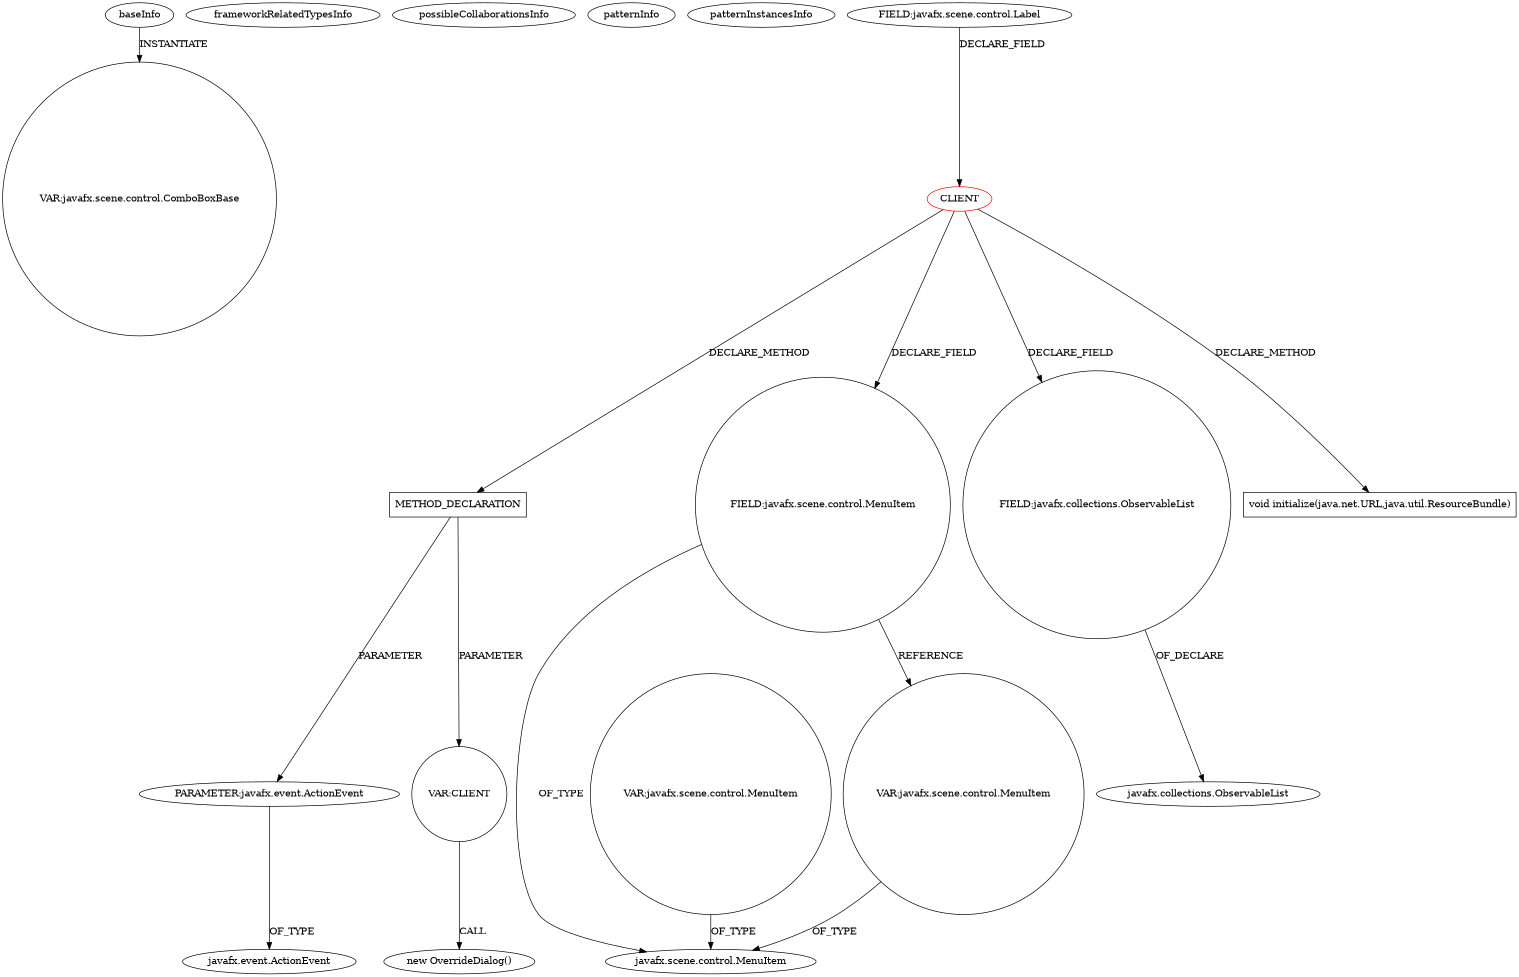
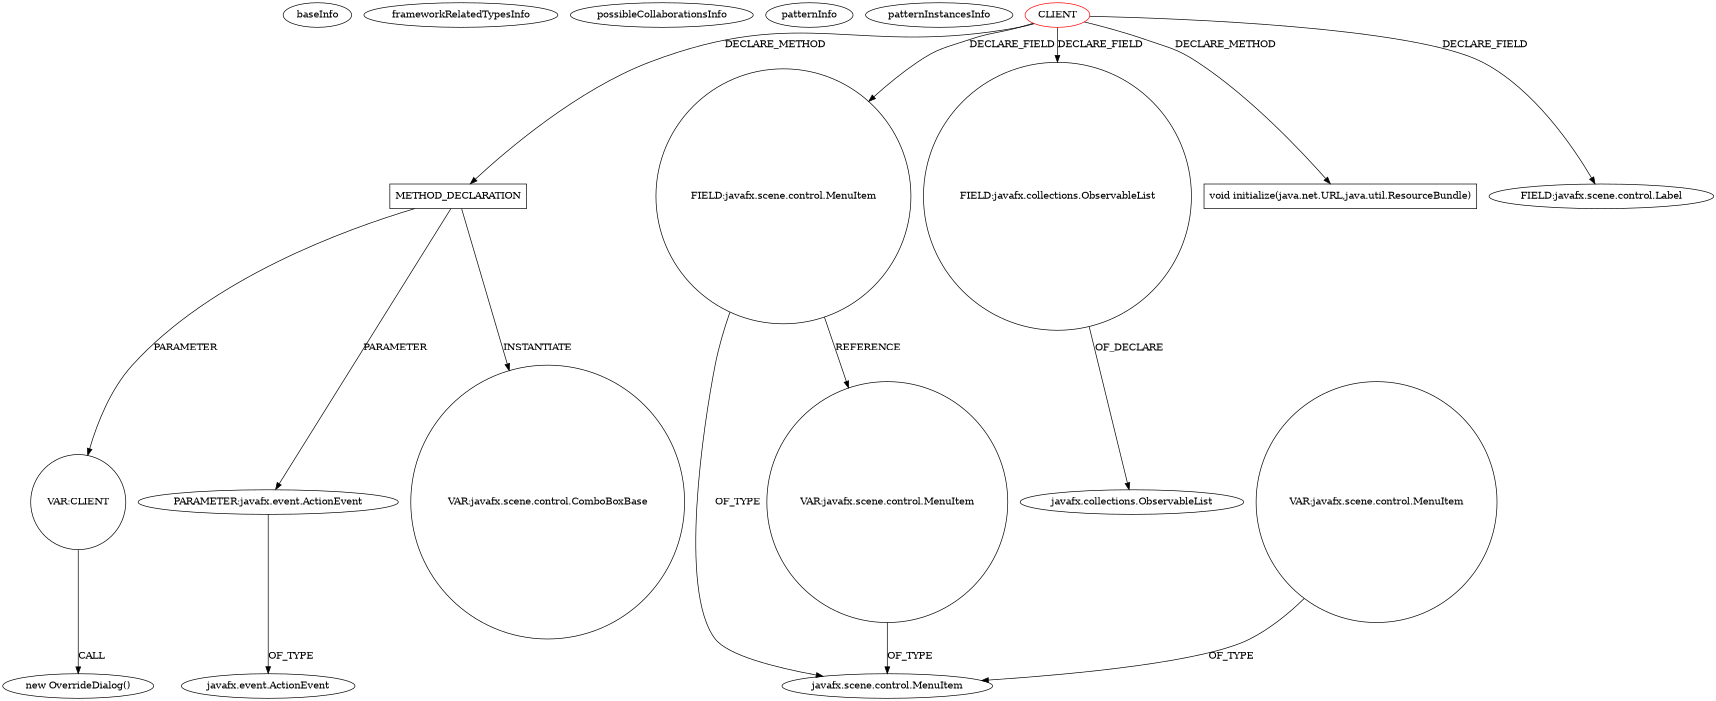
(140, 41) -> (484, 286)
(960, 103) -> (1368, 35)
